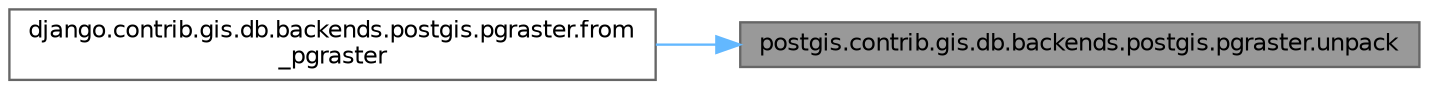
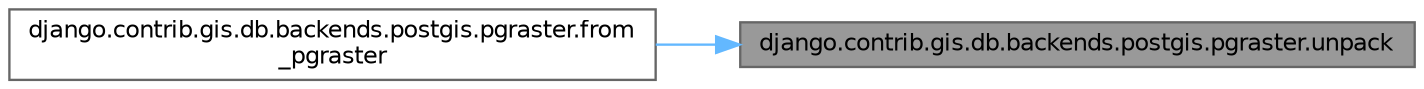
(1080, 45) -> (1077, 45)
